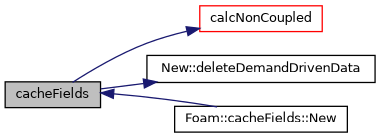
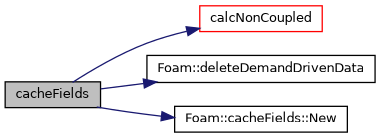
(261, 69) -> (261, 69)
(166, 99) -> (129, 112)
